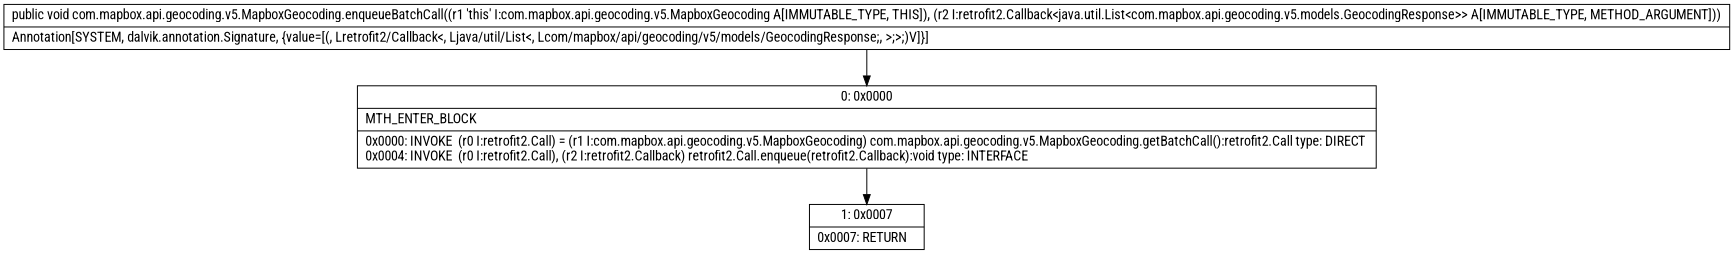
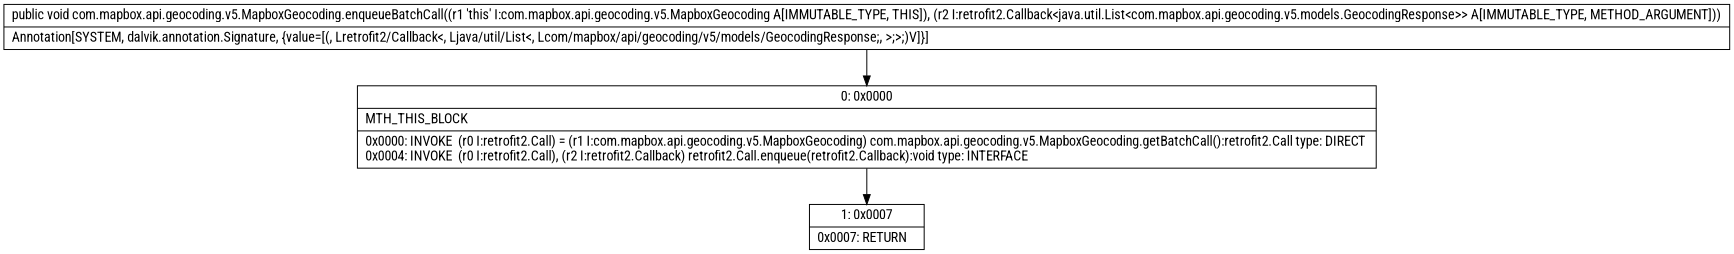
(421, 119) -> (417, 119)
